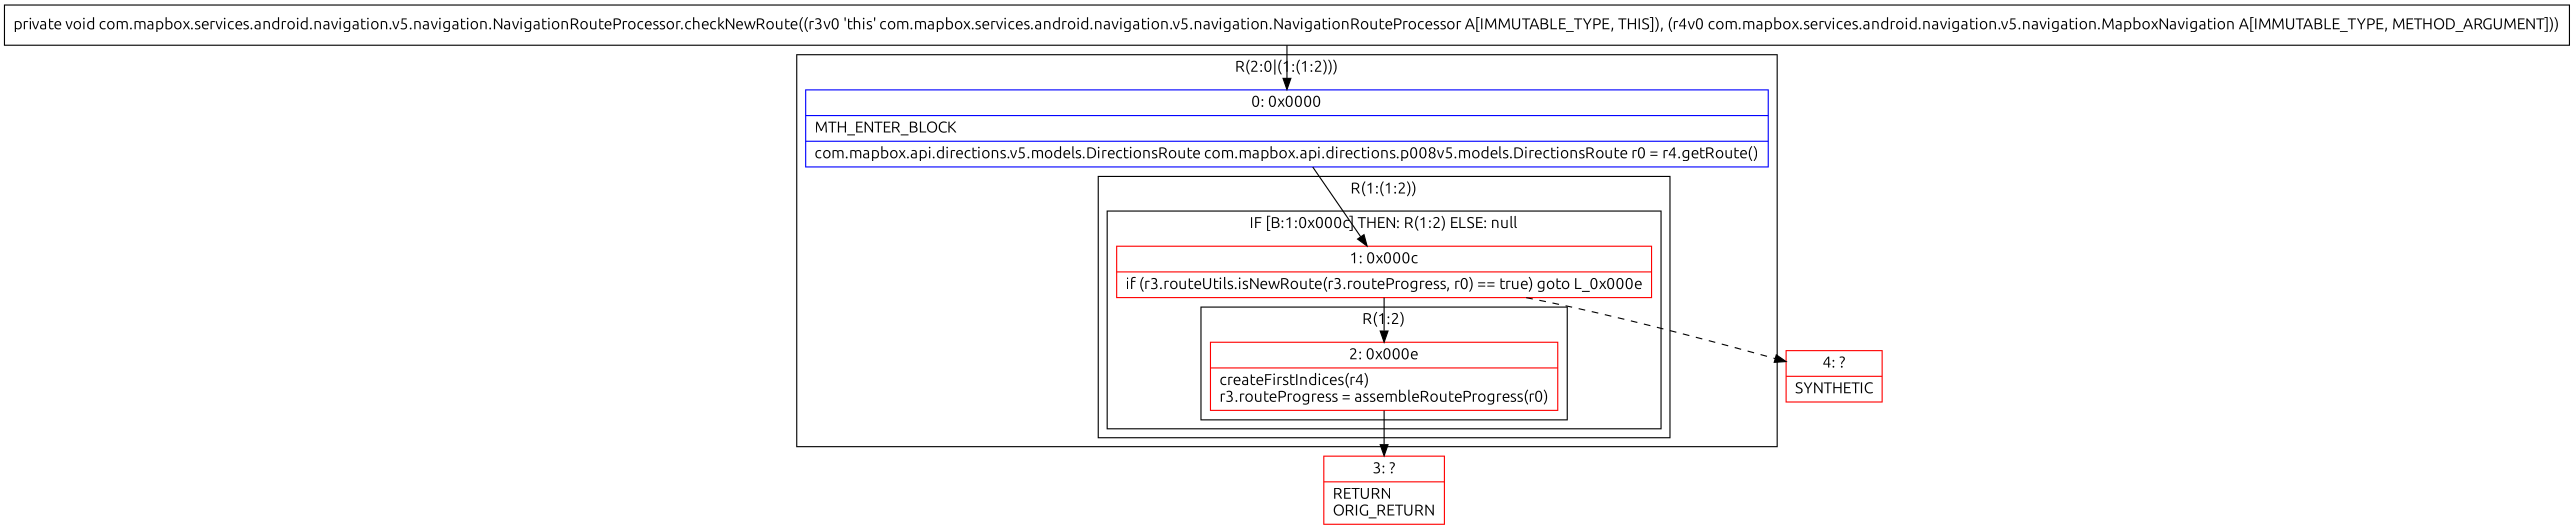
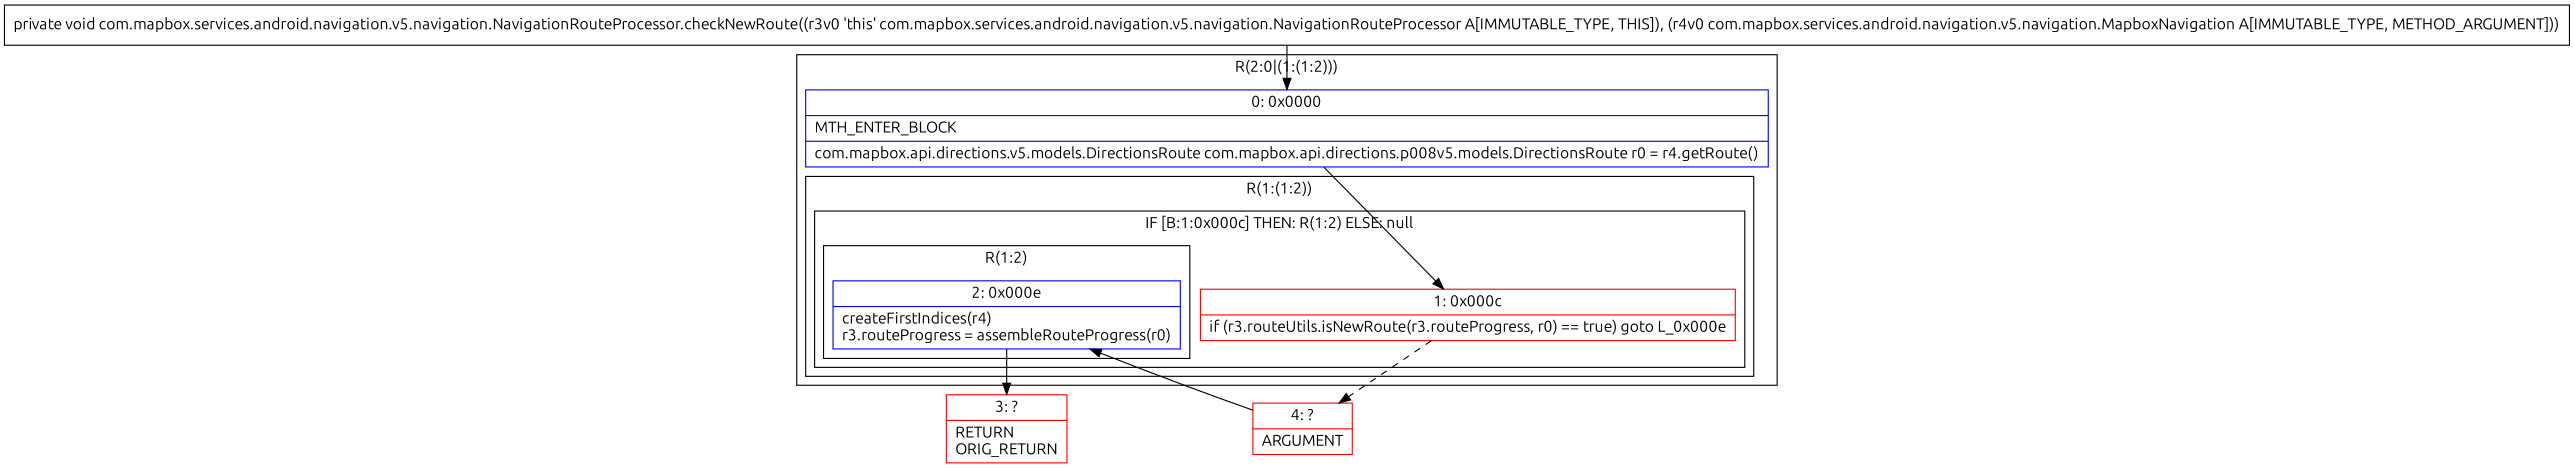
(1384, 314) -> (1203, 392)
(1384, 376) -> (1007, 315)
(1834, 389) -> (1303, 441)
